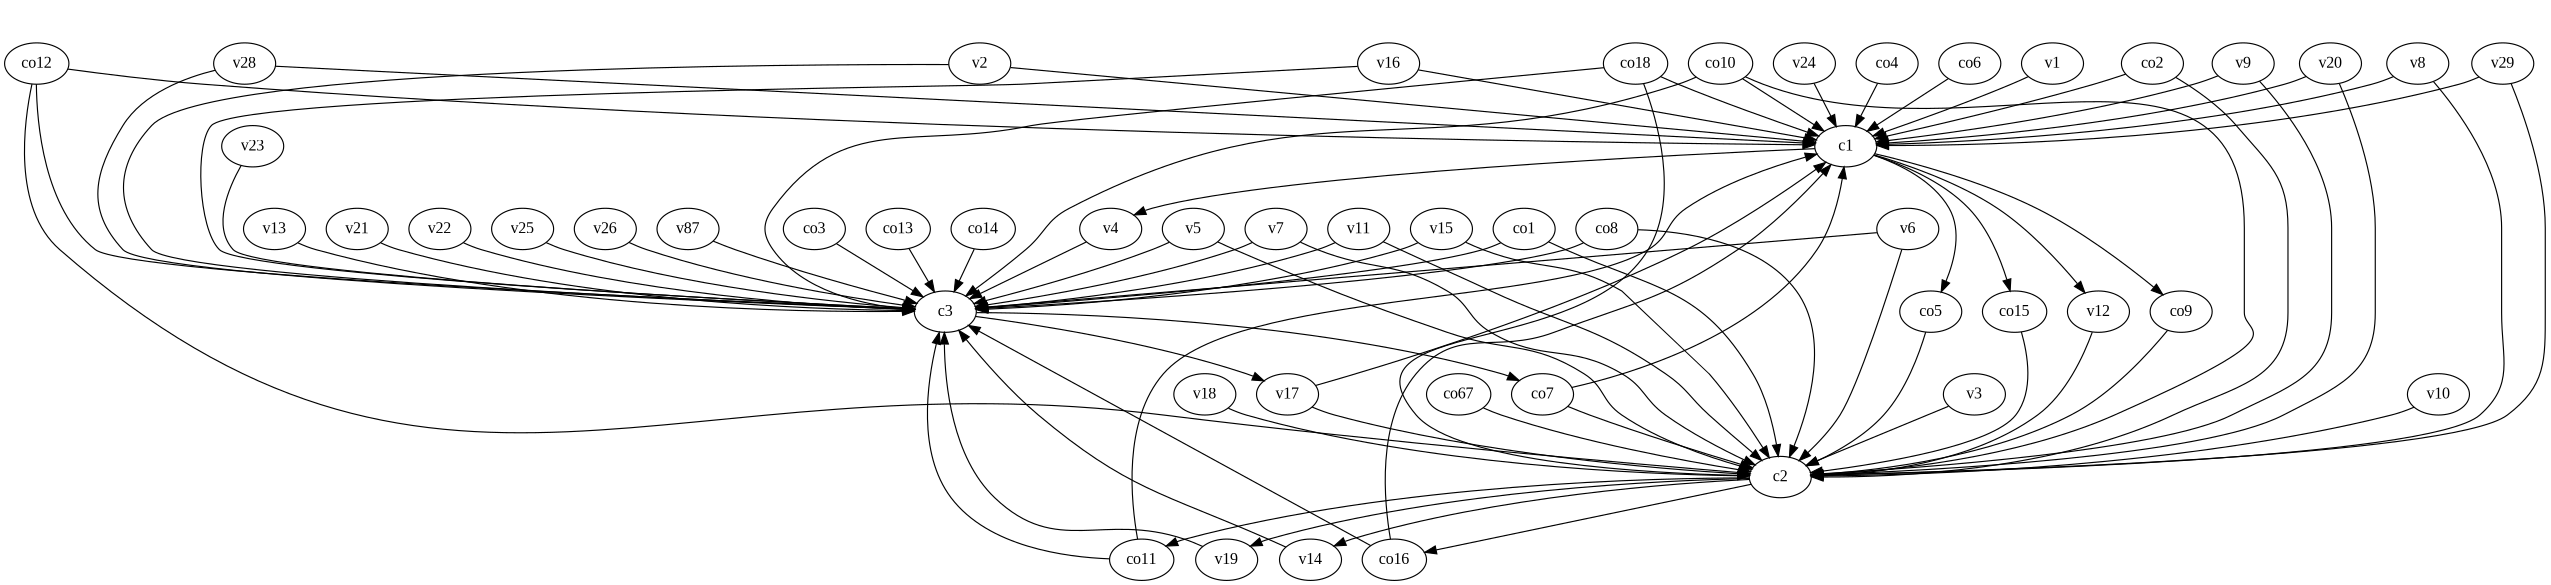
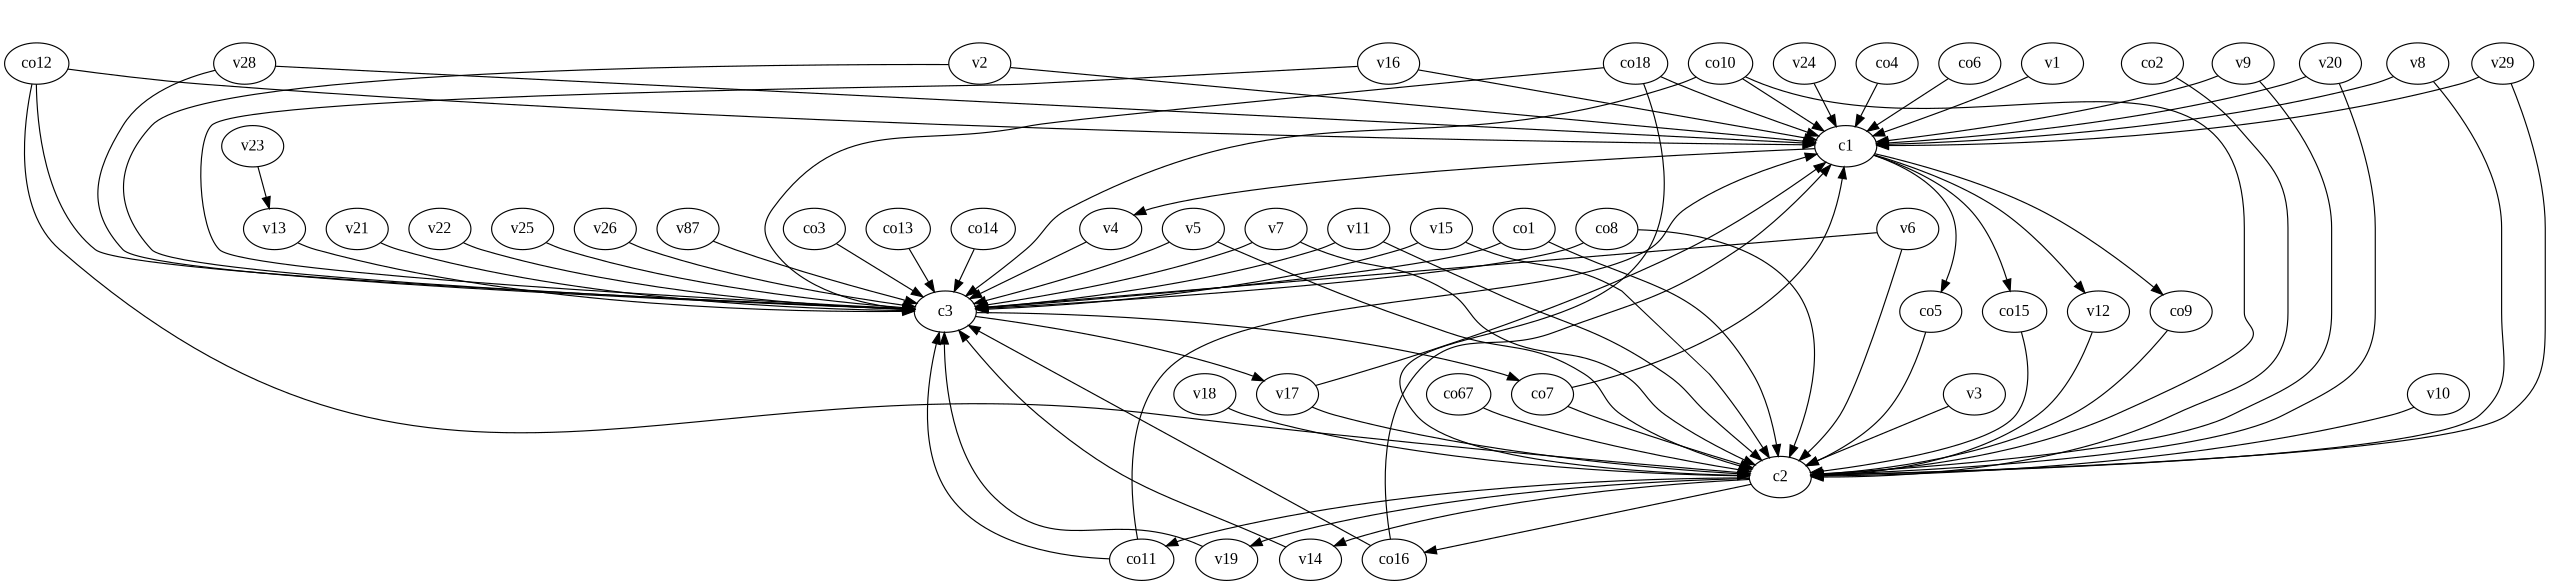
(1983, 114) -> none
(522, 286) -> (262, 182)
